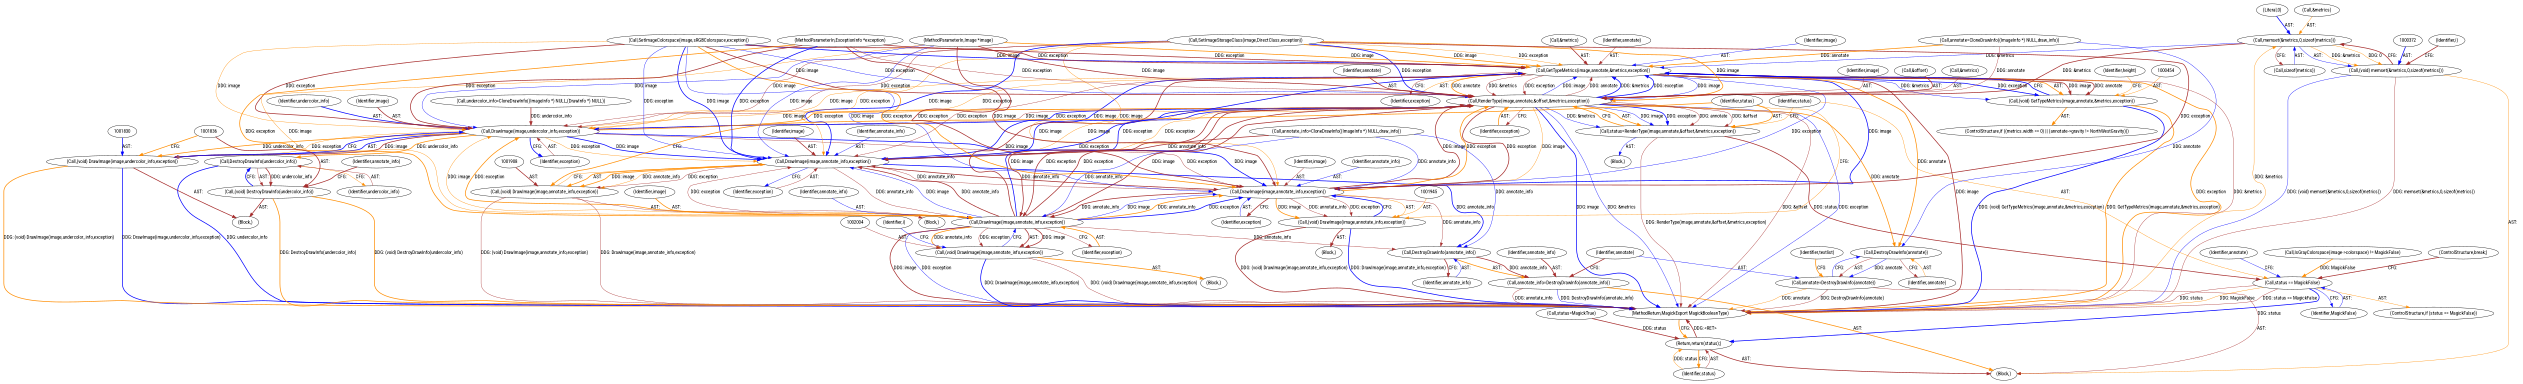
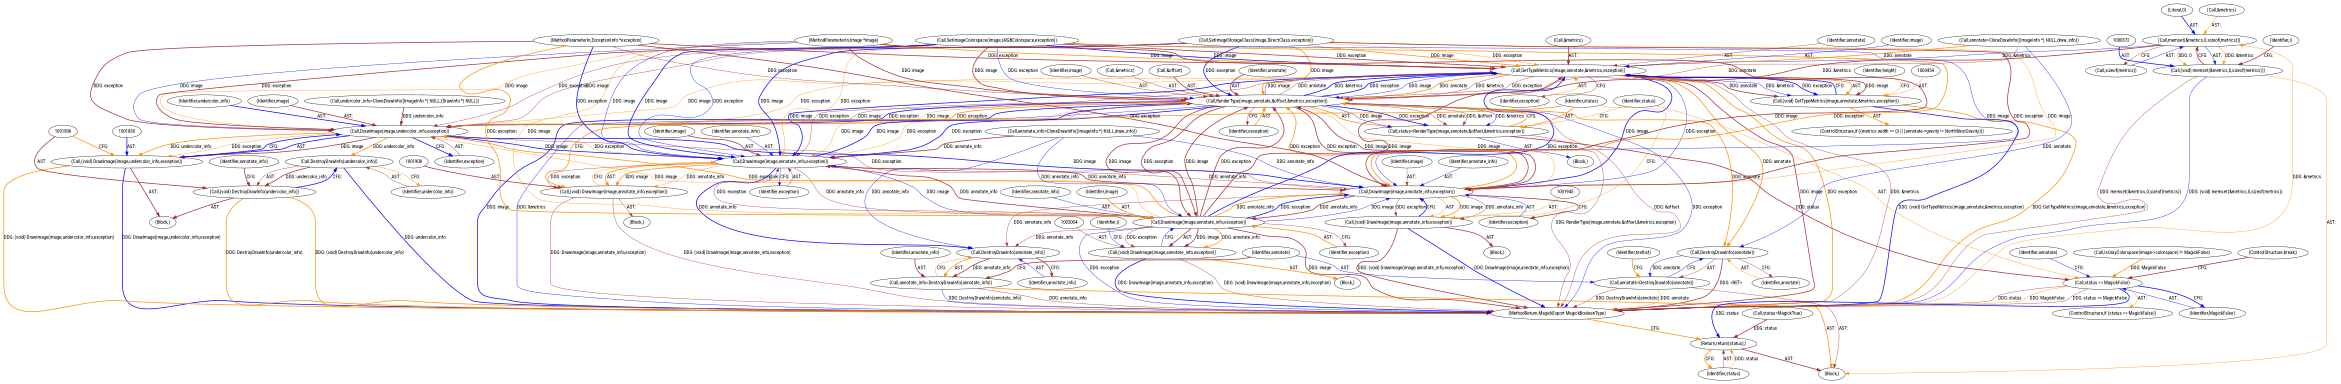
none -> (947, 262)
(2325, 294) -> (2171, 292)
(1693, 330) -> (1689, 301)
